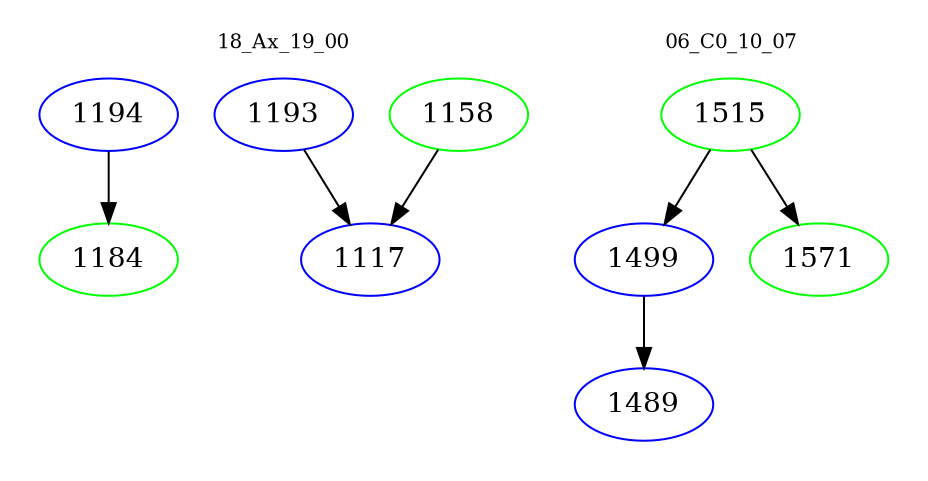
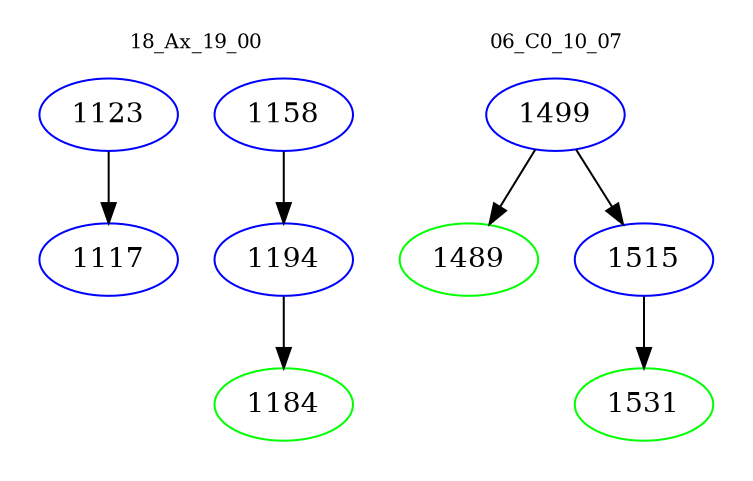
(284, 115) -> (109, 115)
(459, 115) -> (284, 115)
(731, 115) -> (644, 260)
(420, 178) -> (284, 177)
(693, 178) -> (594, 178)
(819, 260) -> (644, 405)
(644, 405) -> (469, 260)
